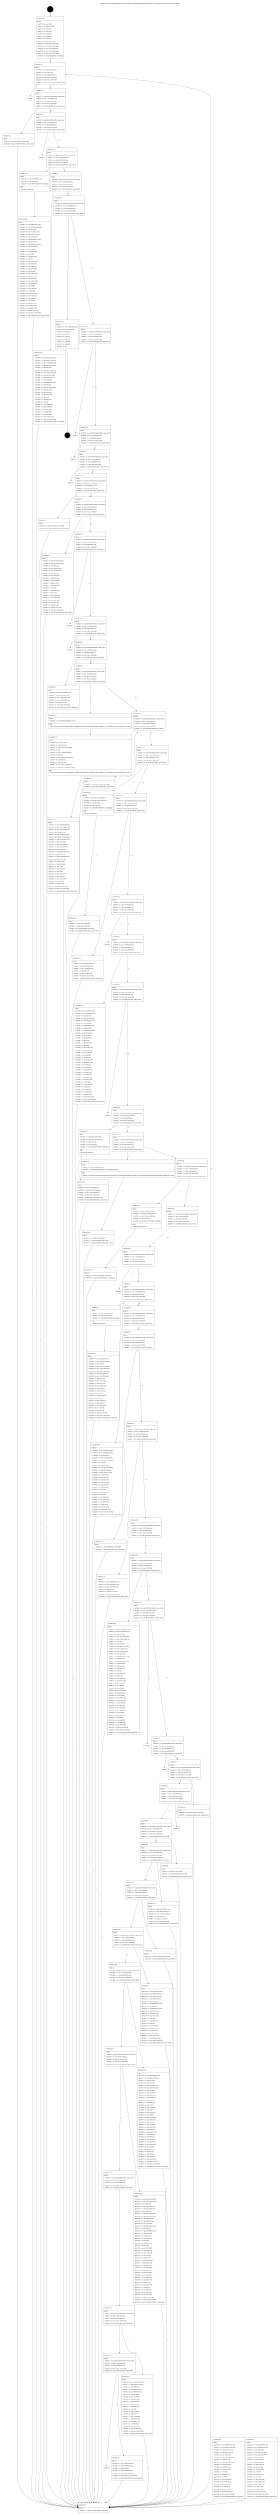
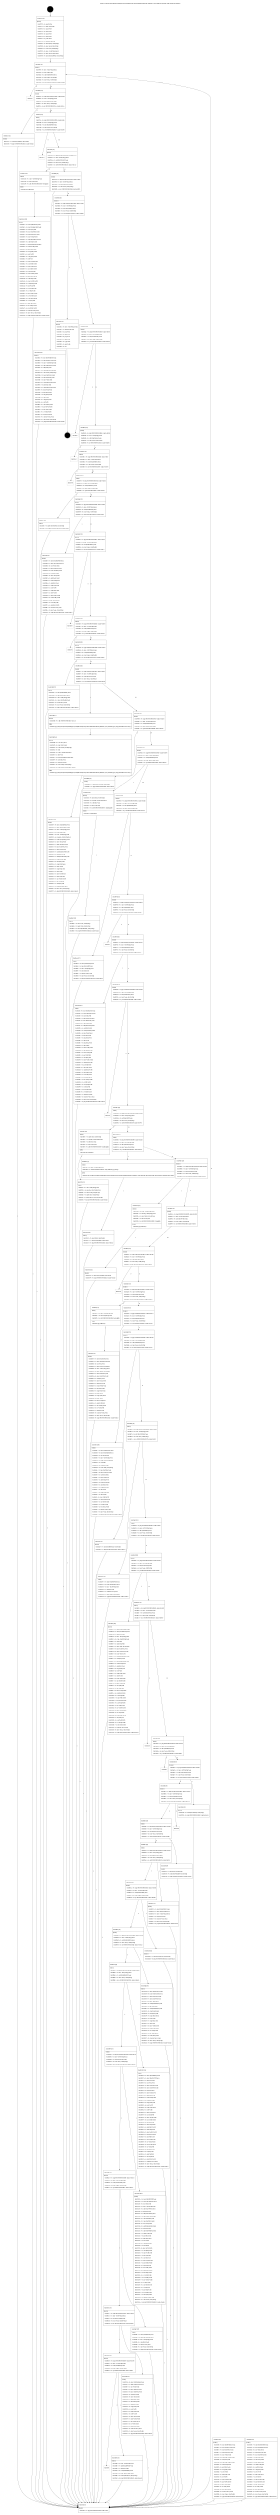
none -> (147, 2339)
